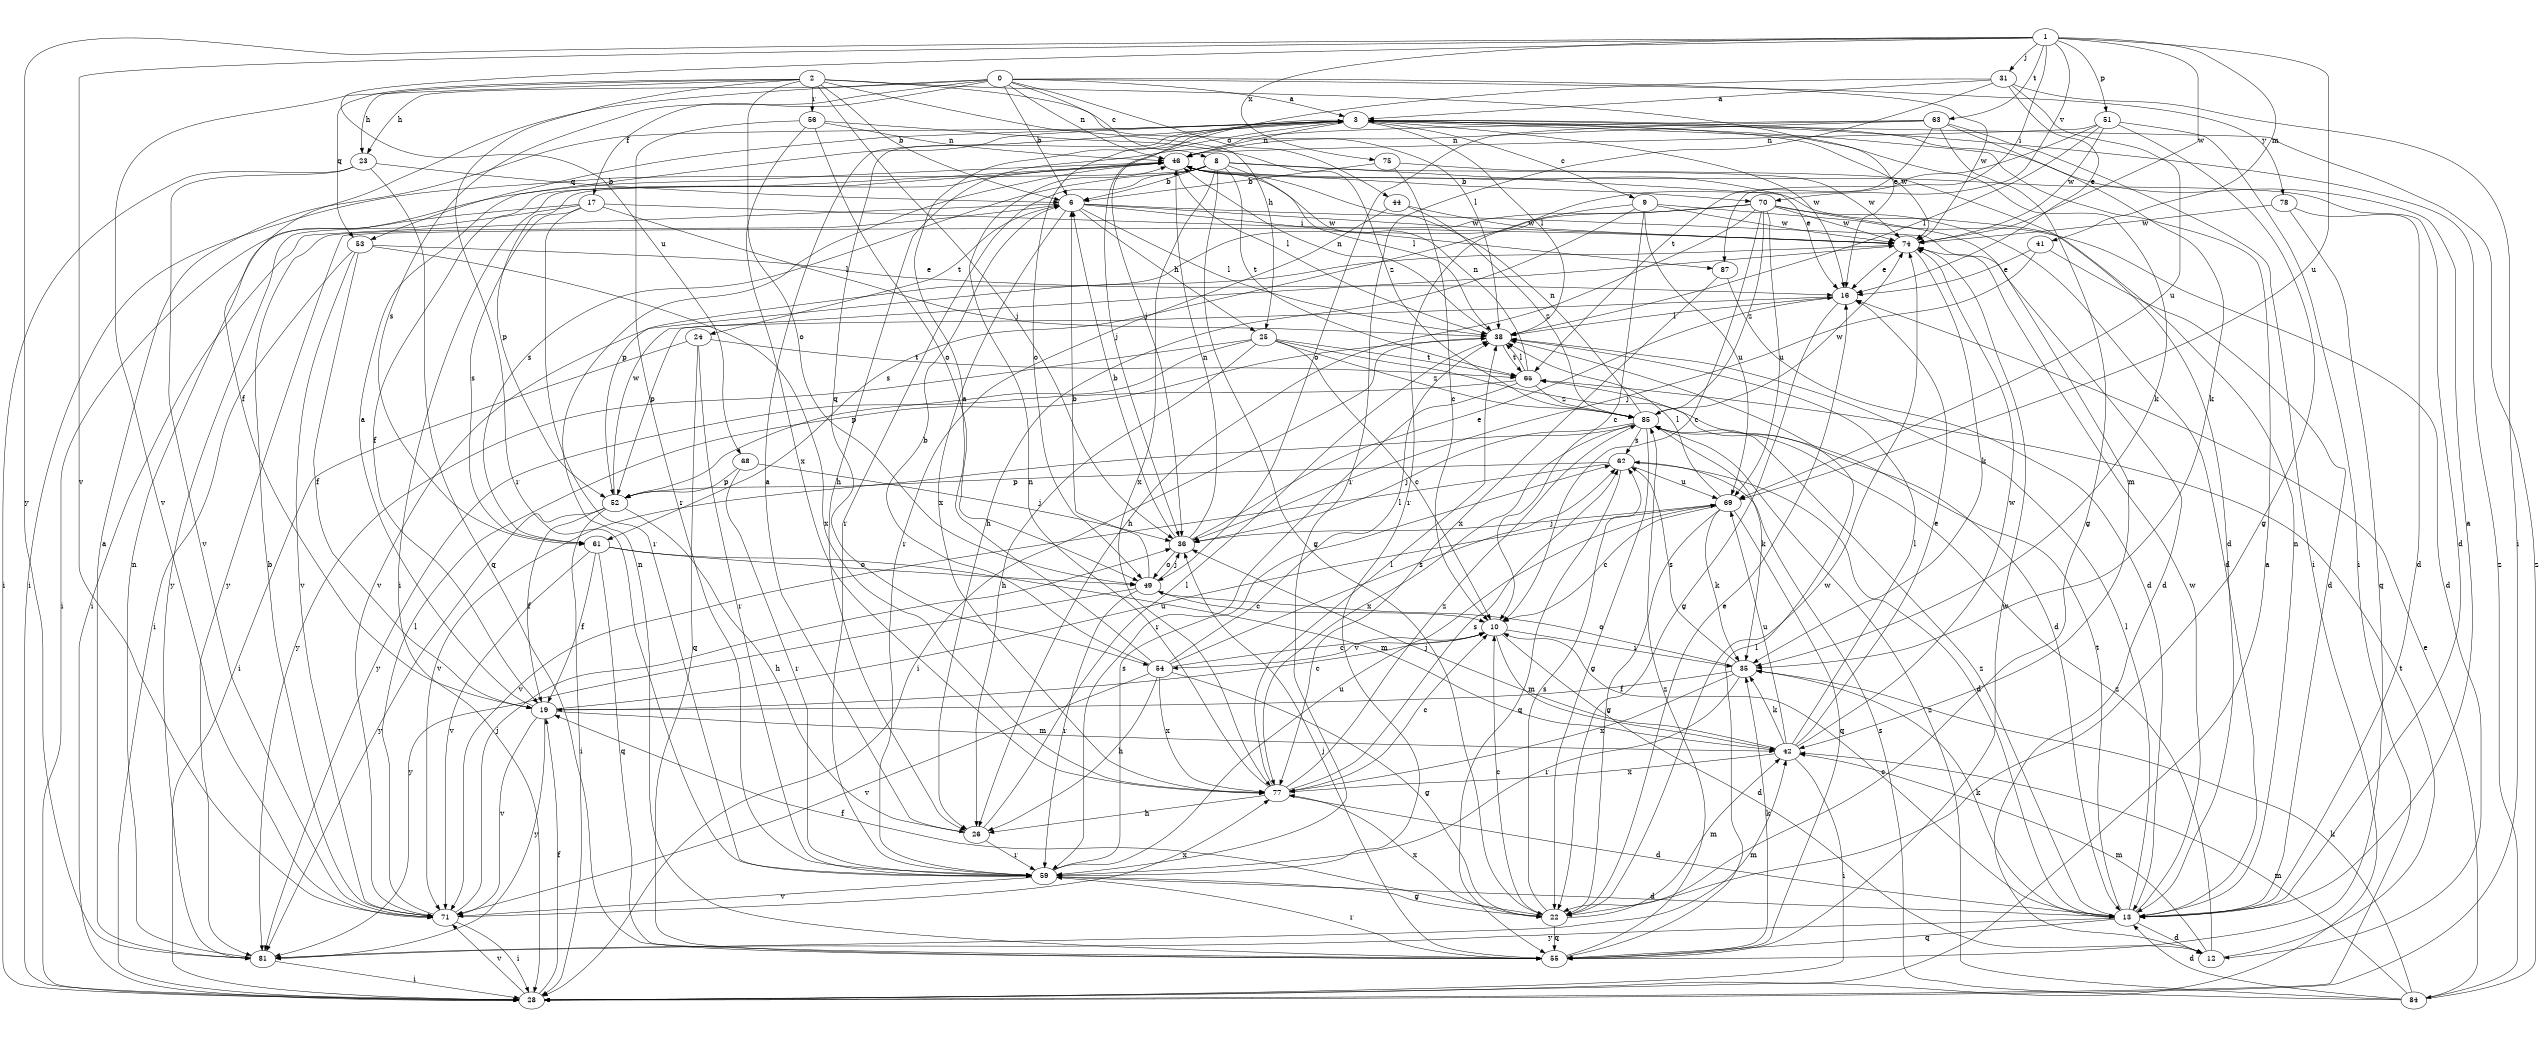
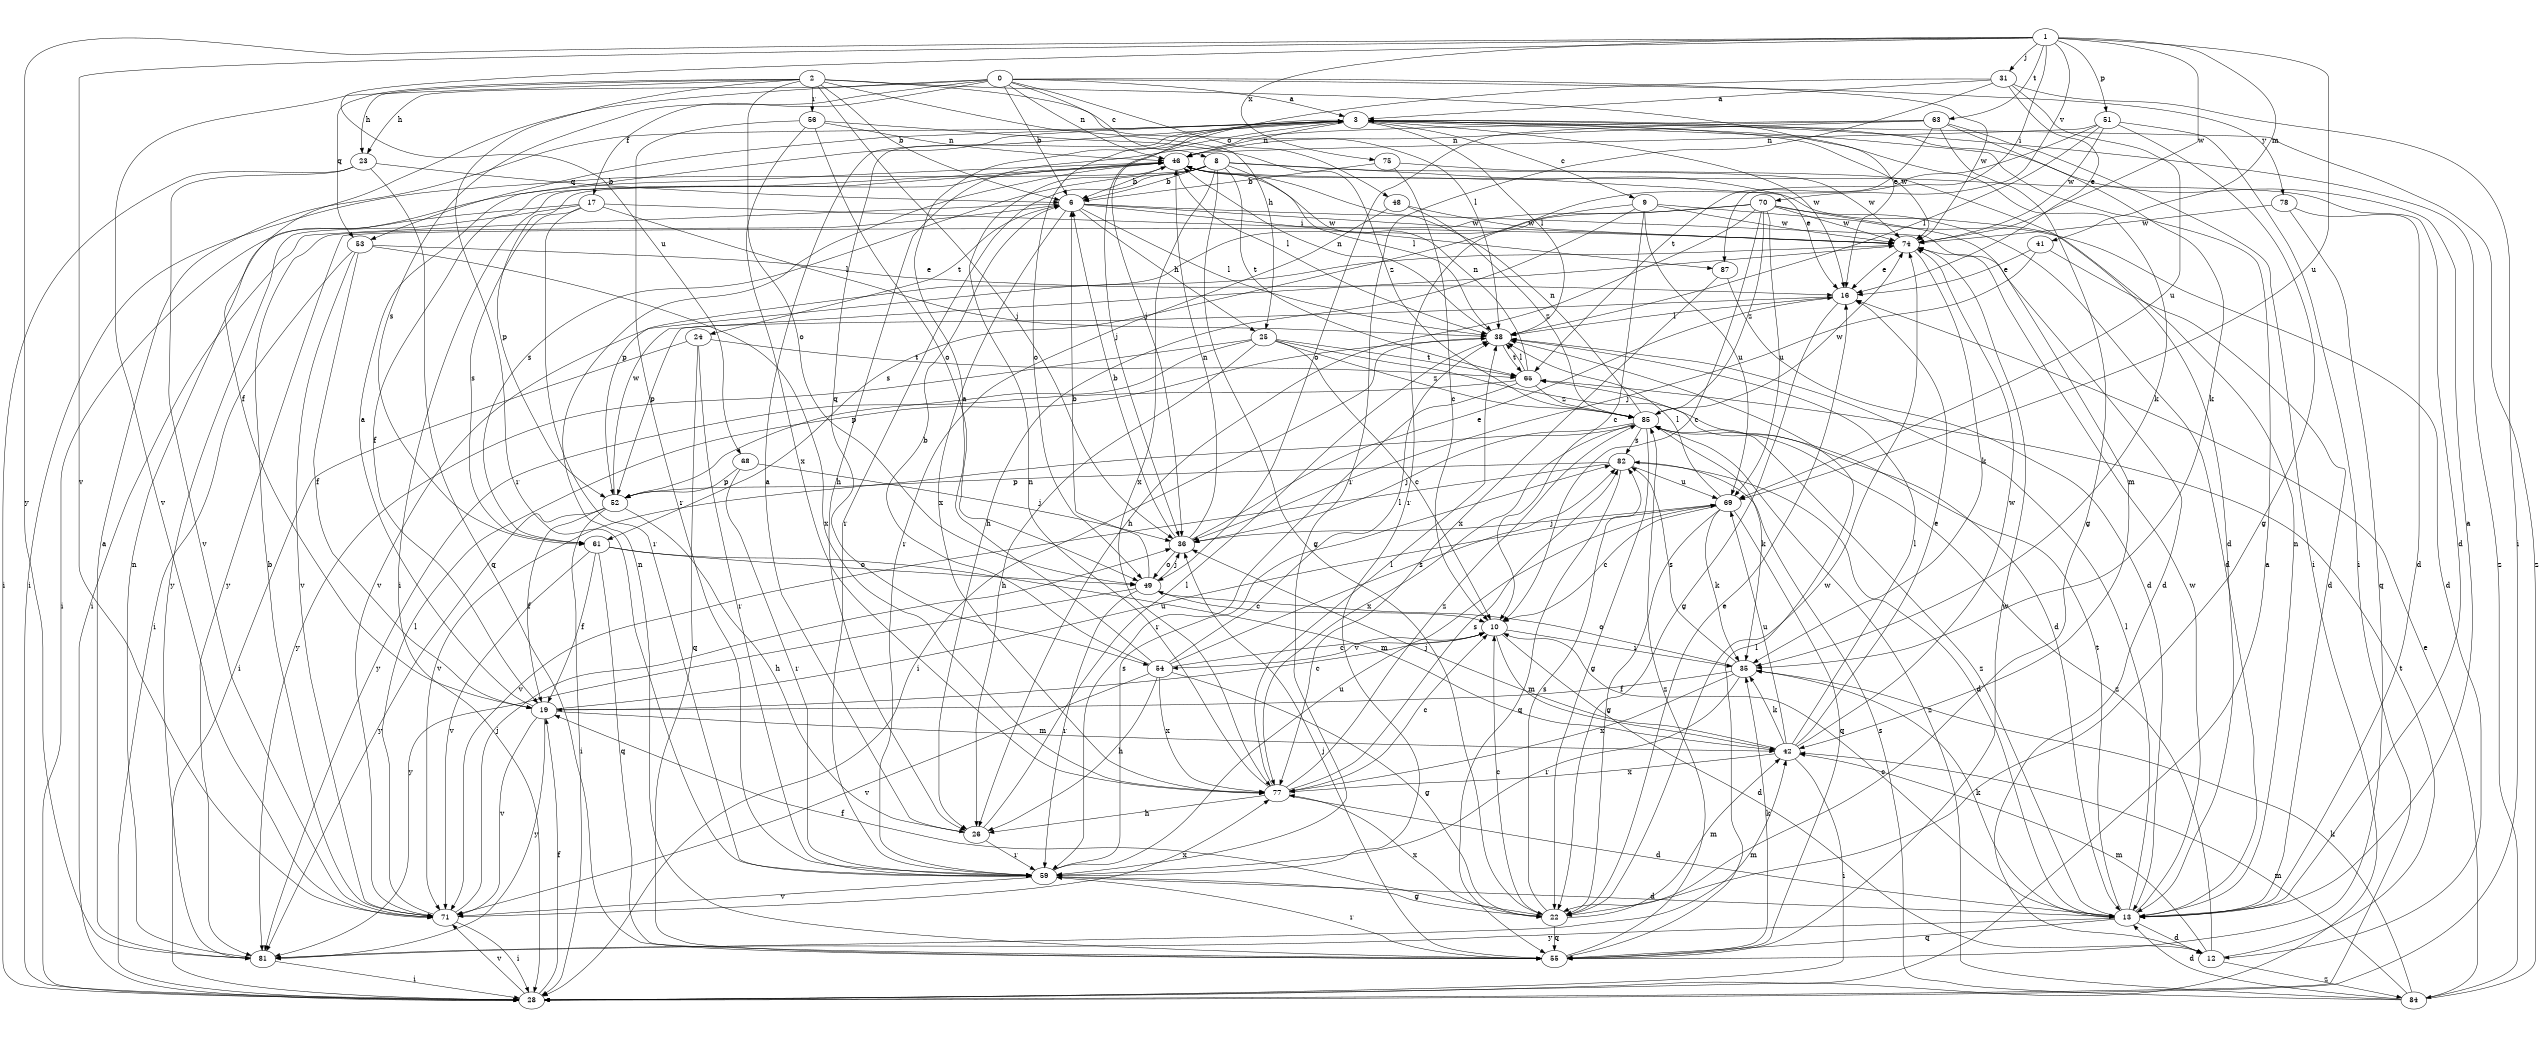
(1466, 186) -> (1126, 182)
(1397, 203) -> (1397, 203)
(1622, 462) -> (1622, 462)
none -> (2310, 979)
